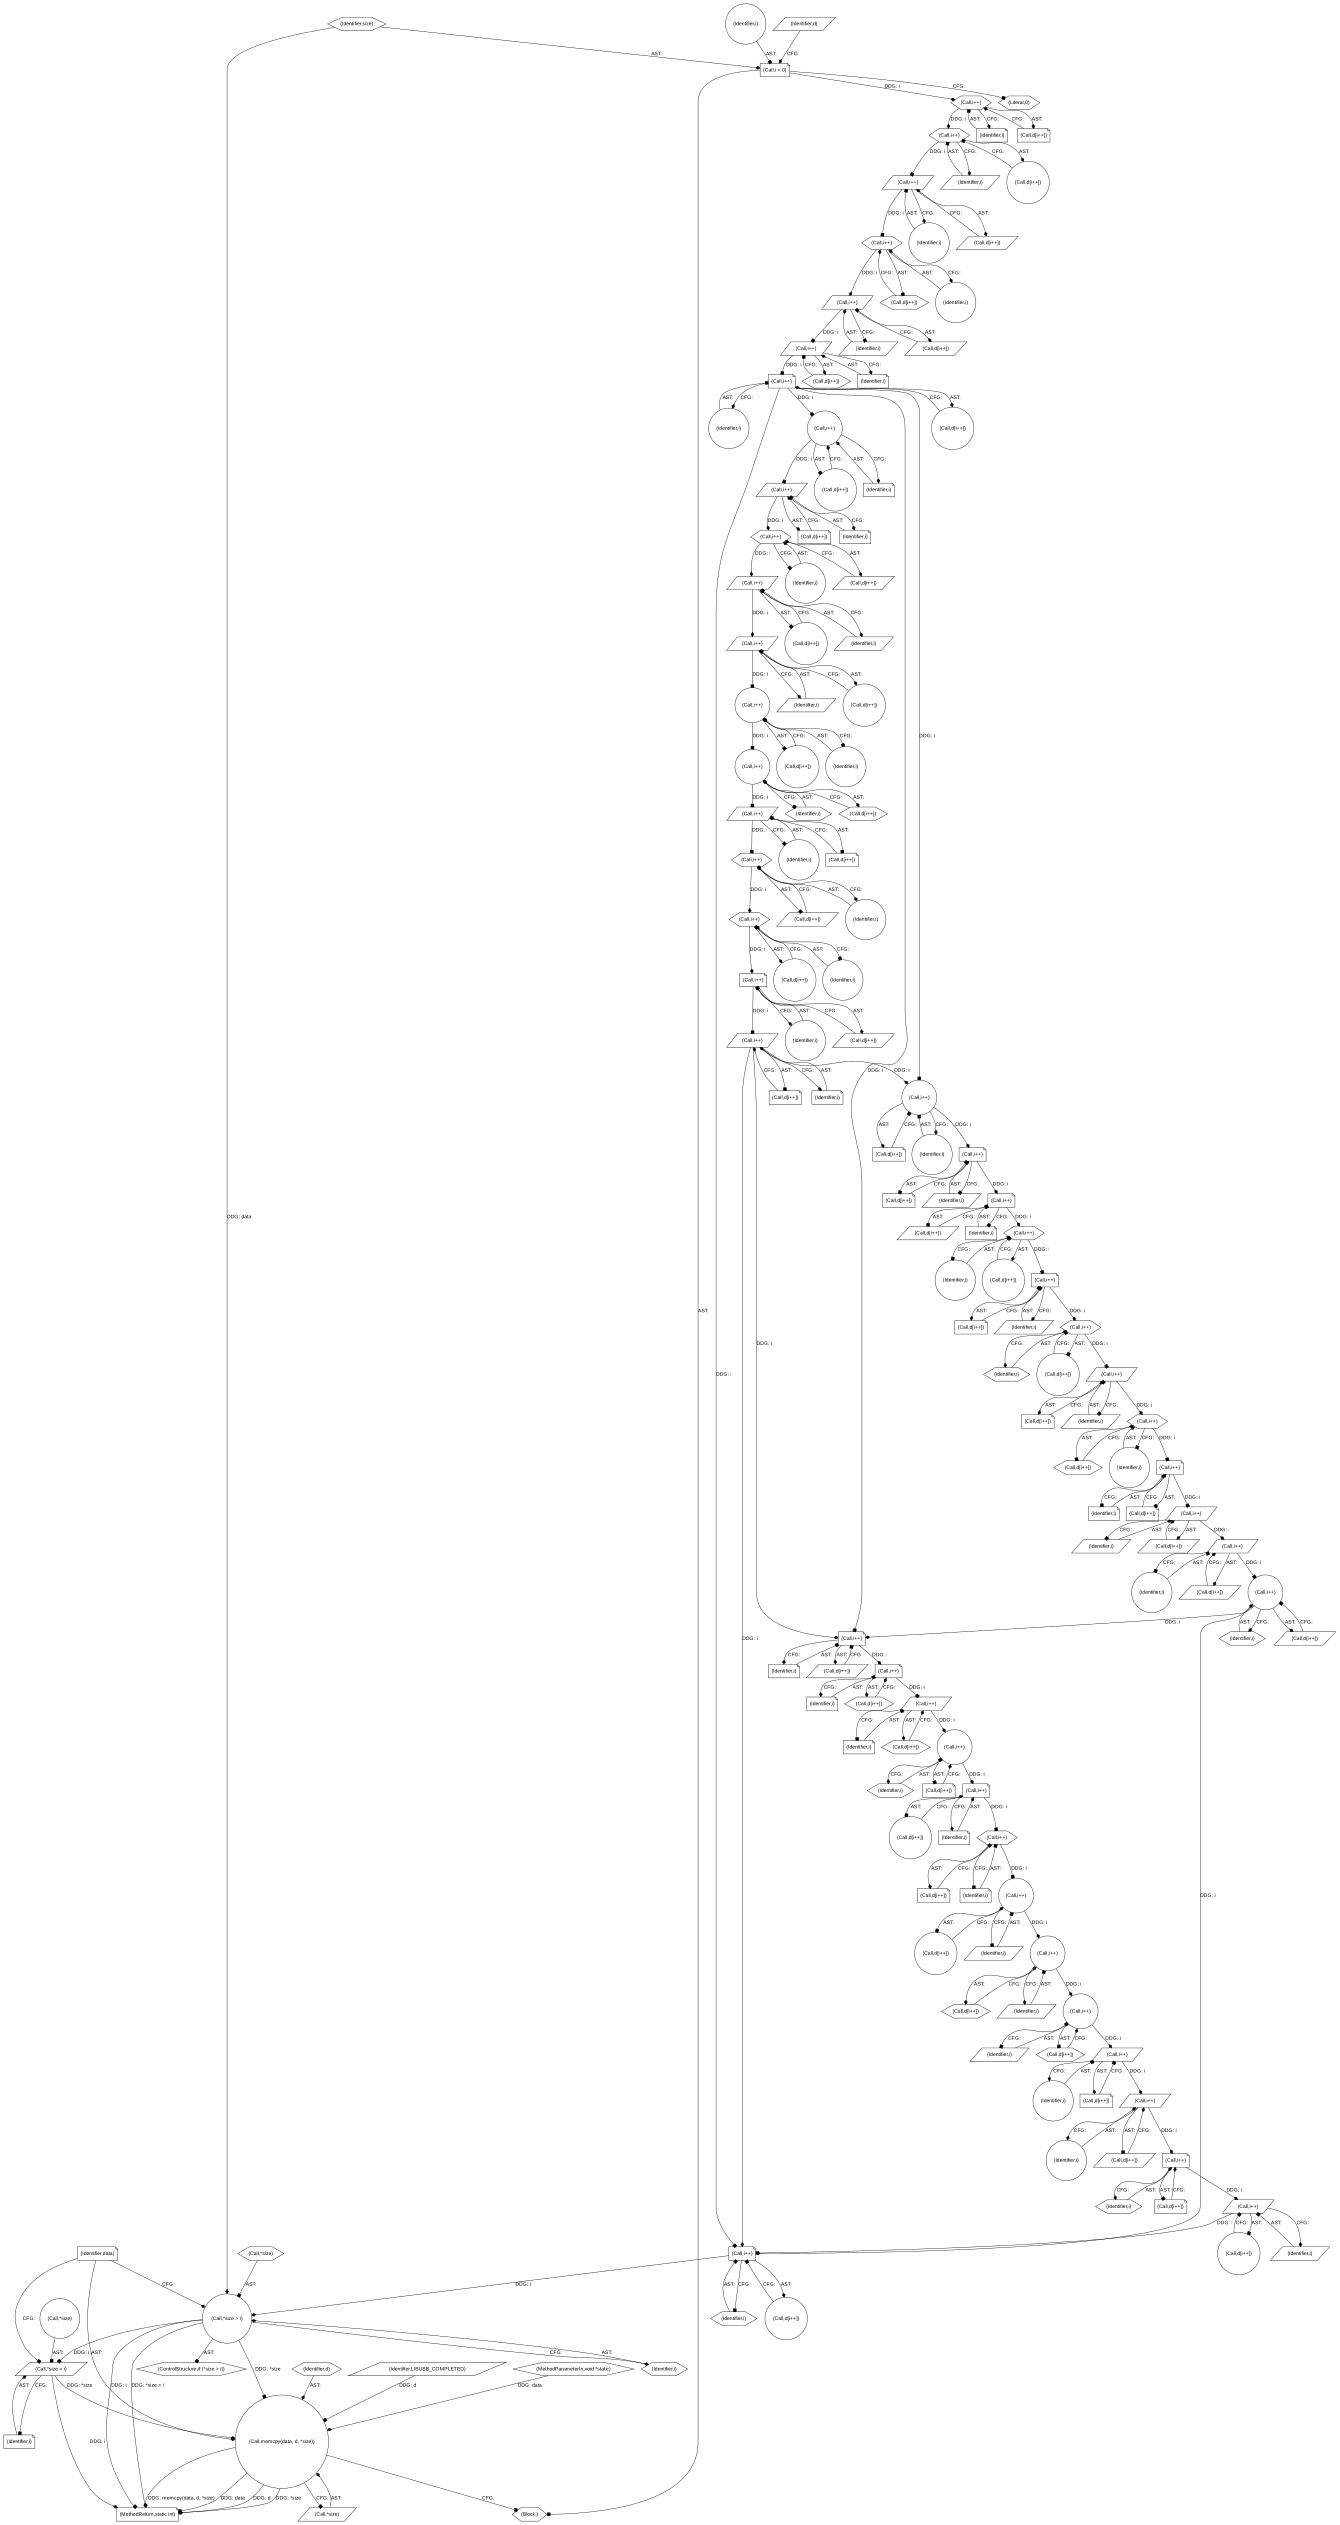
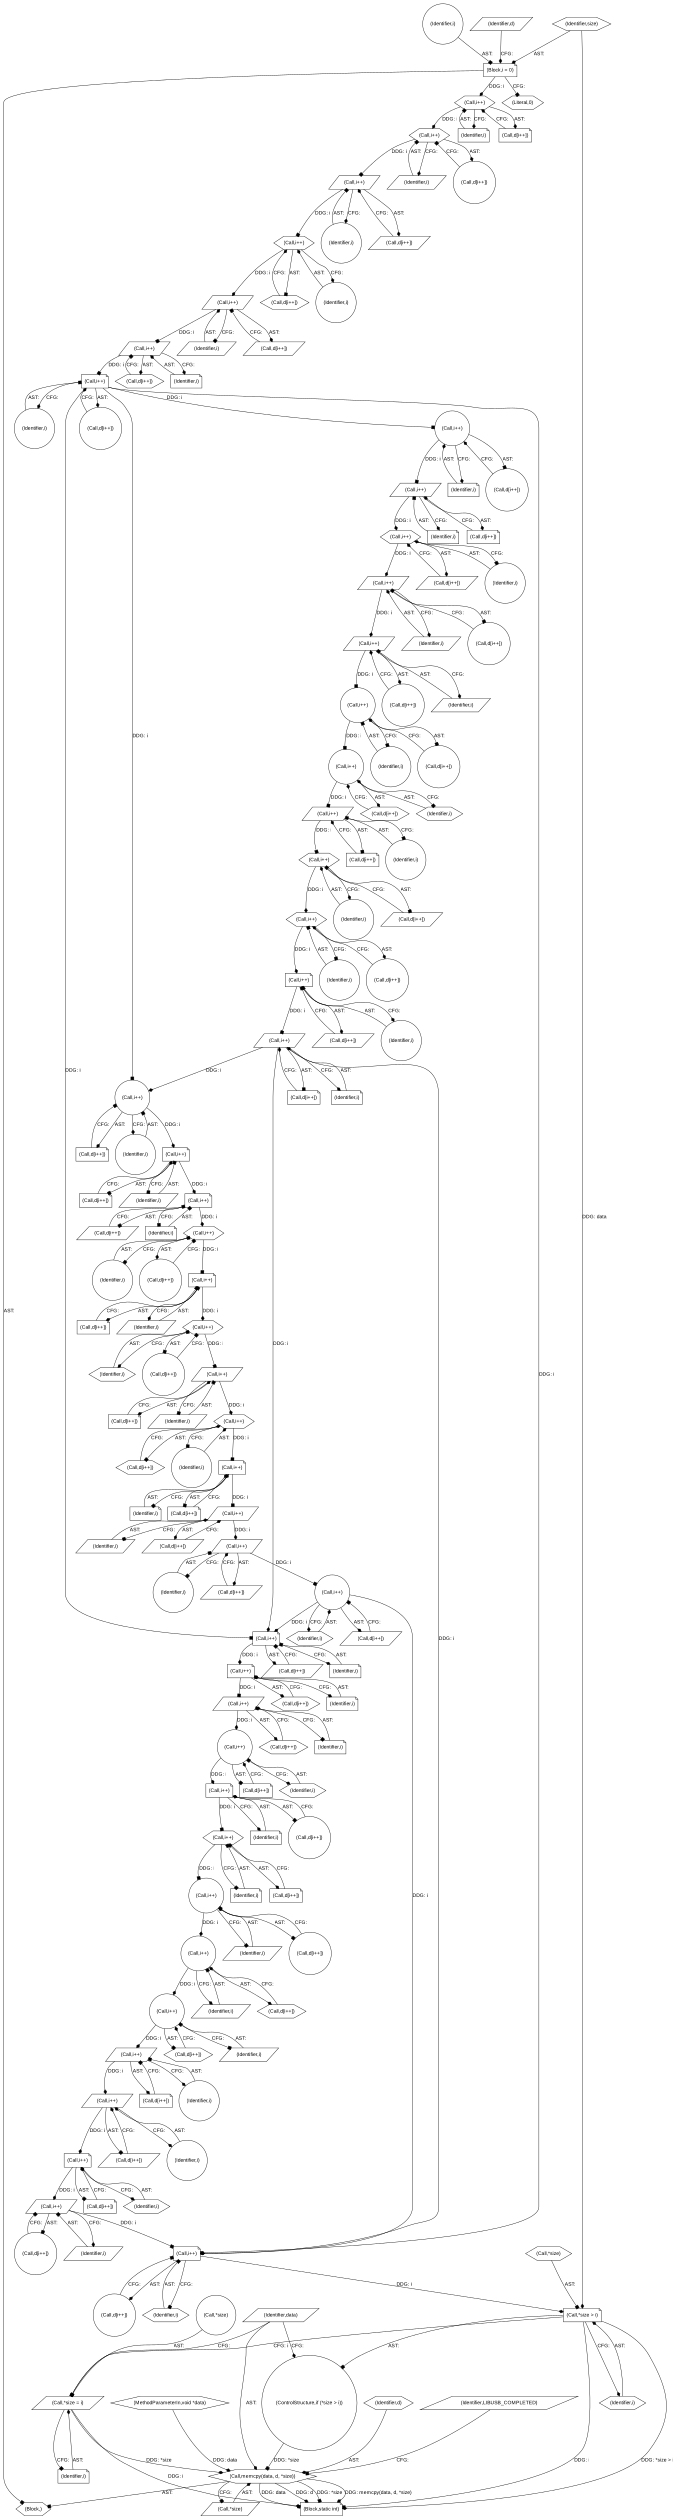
(775, 70) -> (500, 70)
(98, 2254) -> (281, 2315)
(156, 2283) -> (288, 2338)
(227, 2319) -> (582, 2315)
(82, 2353) -> (281, 2346)
(252, 2367) -> (276, 2455)
(191, 2369) -> (309, 2403)
(574, 2369) -> (170, 2403)
(408, 2385) -> (403, 2460)
(282, 2442) -> (262, 2476)
(489, 2498) -> (168, 2493)
(148, 2514) -> (321, 2509)
